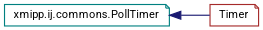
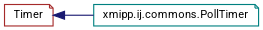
(195, 15) -> (79, 15)
